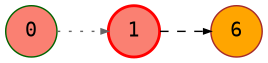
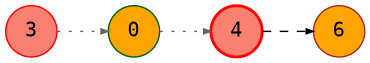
none -> (31, 31)
(31, 31) -> (134, 31)
(134, 31) -> (237, 31)
